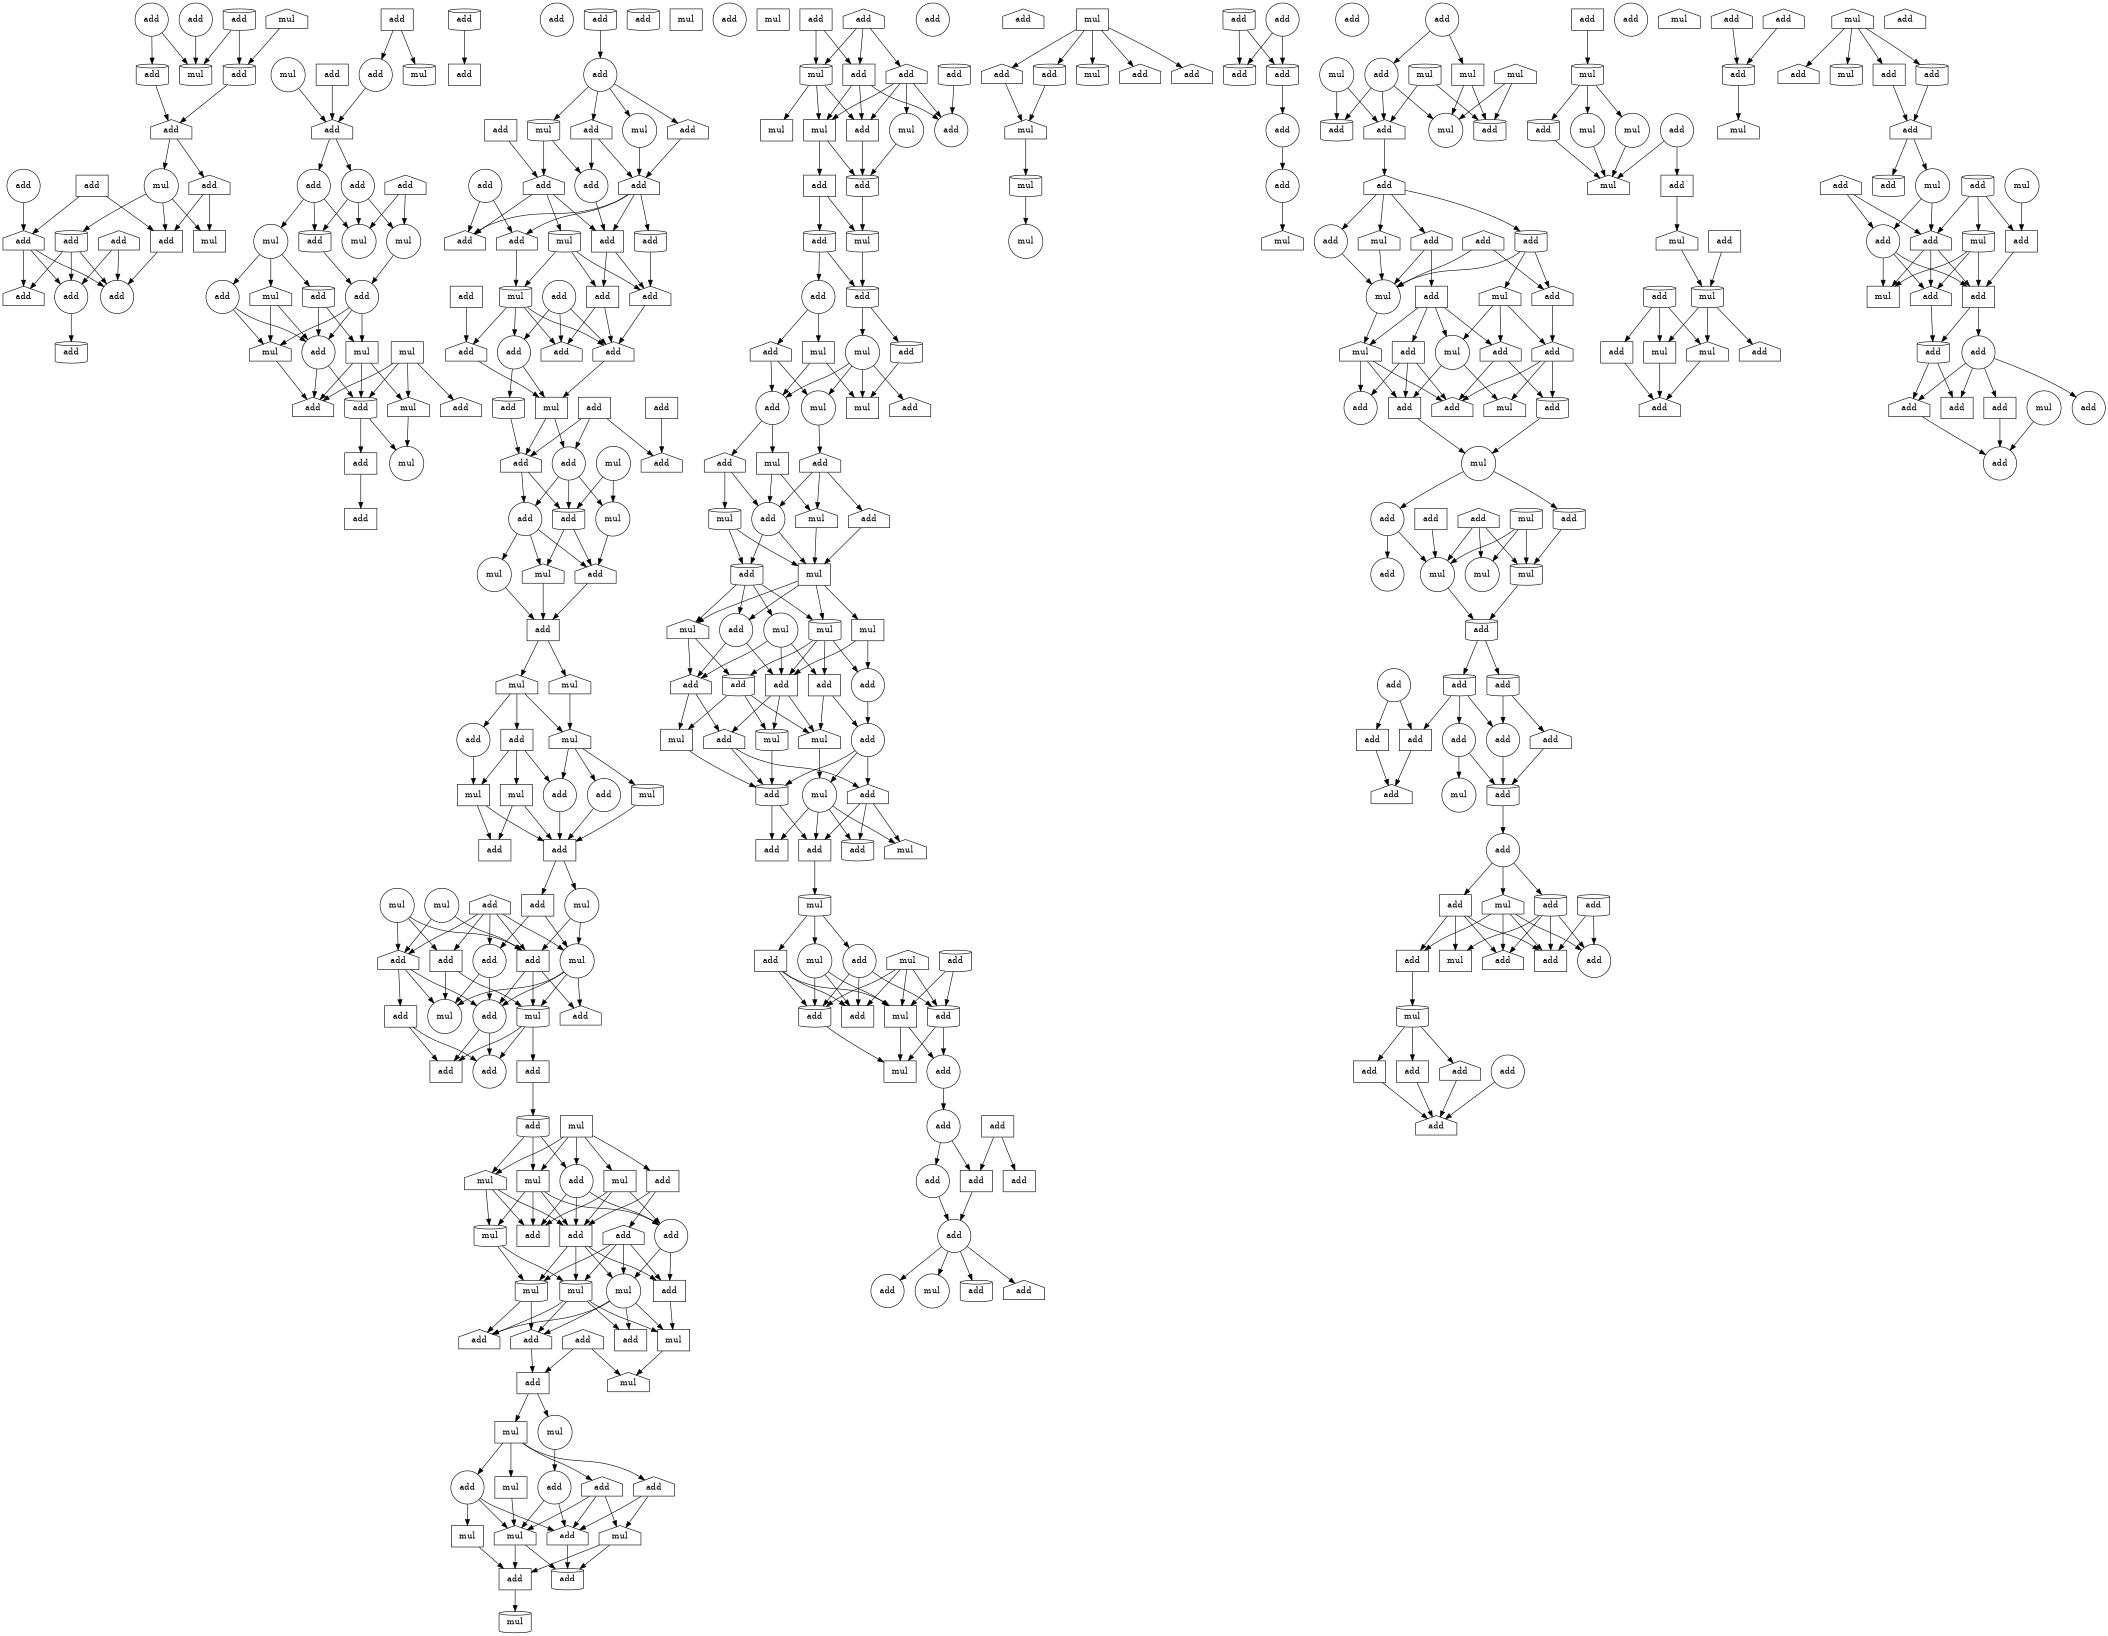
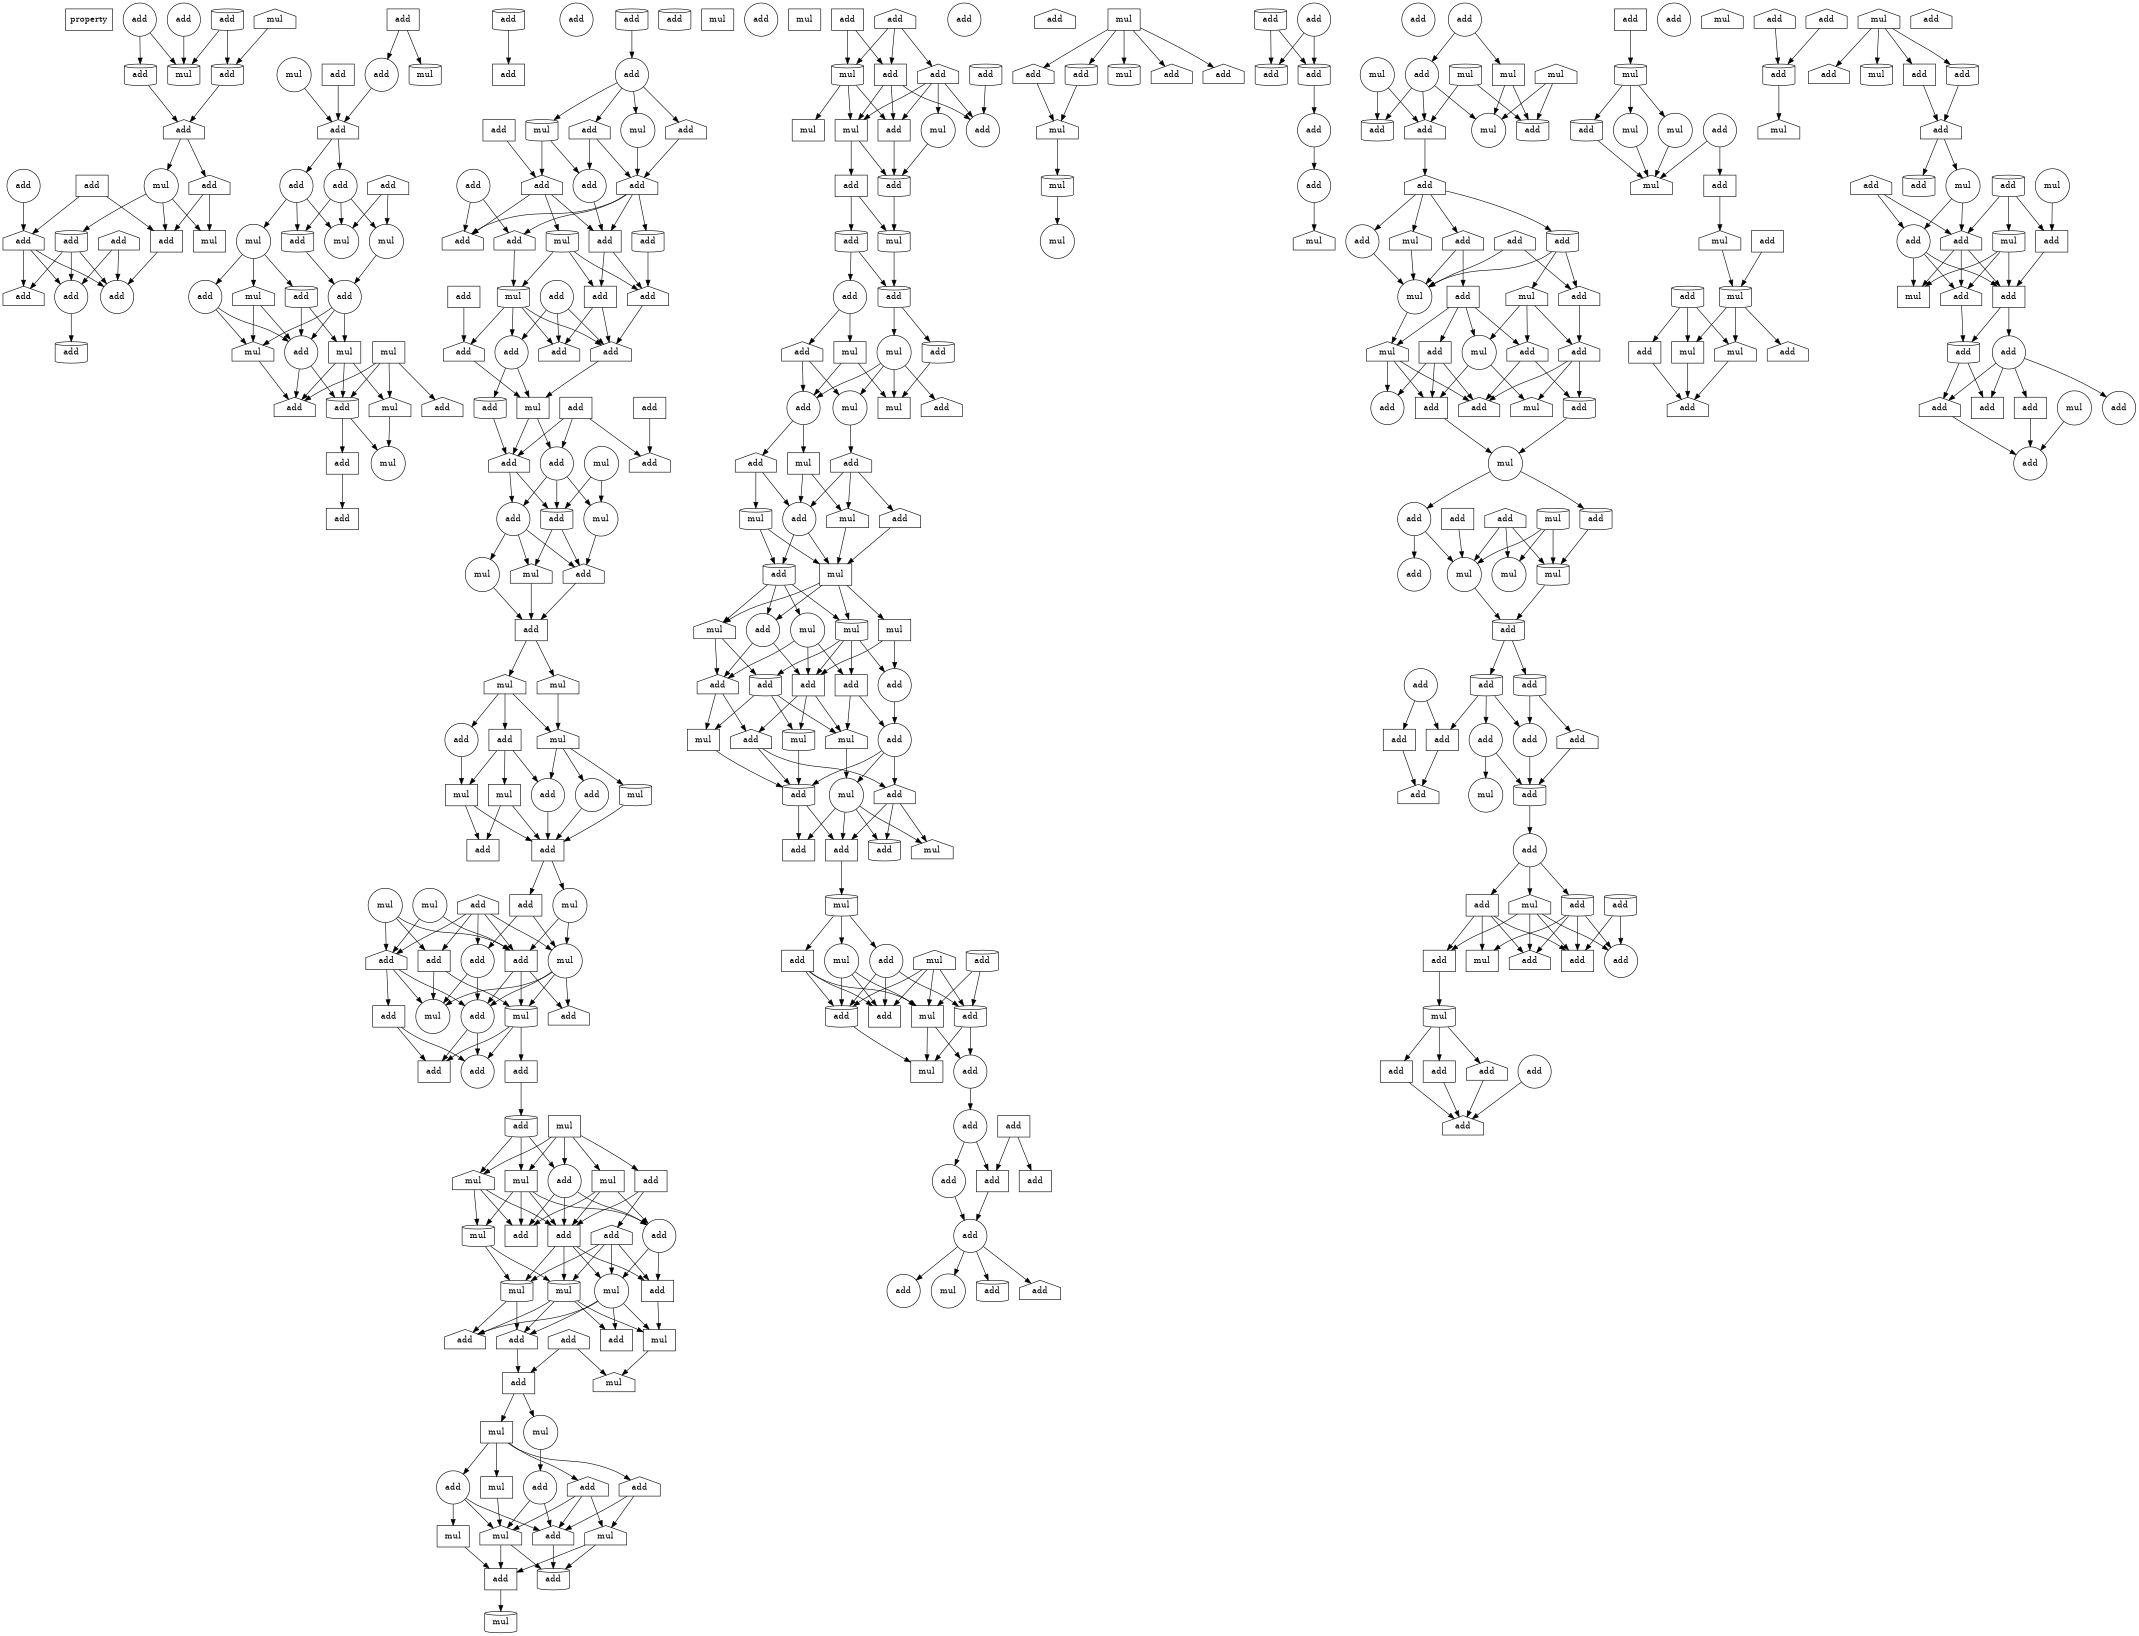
none -> (89, 20)
